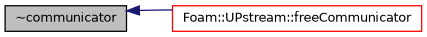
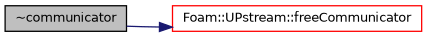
(156, 10) -> (143, 27)
